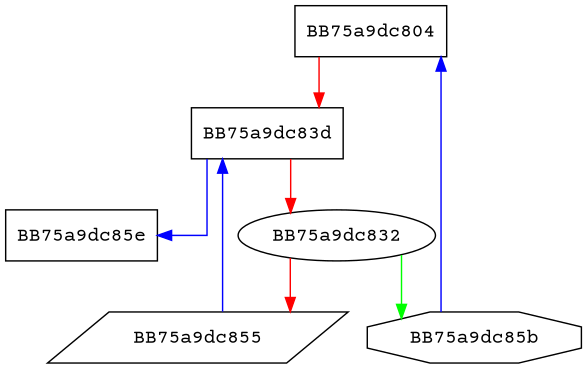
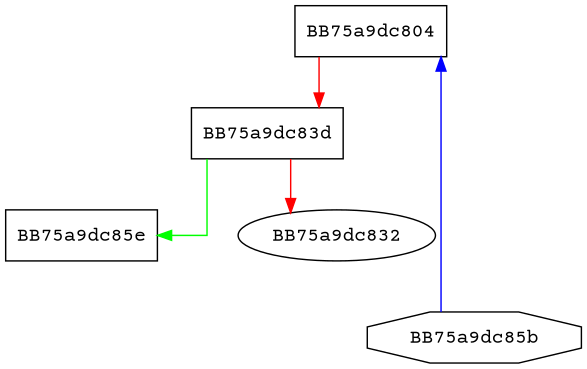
(207, 215) -> (207, 215)
(402, 280) -> none
(198, 337) -> none
